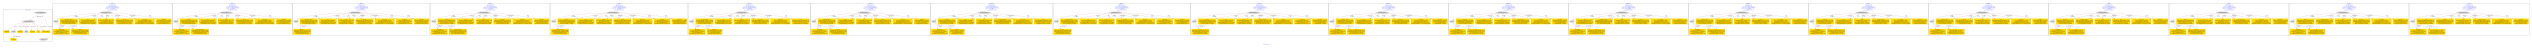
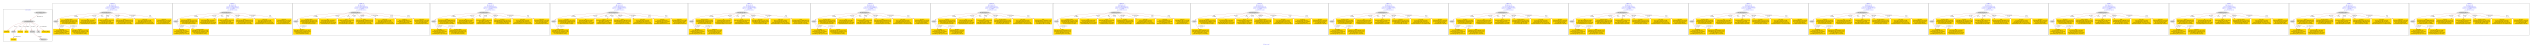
(49, 27) -> (37, 36)
(26, 32) -> (26, 32)
(32, 32) -> (32, 32)
(38, 32) -> (38, 32)
